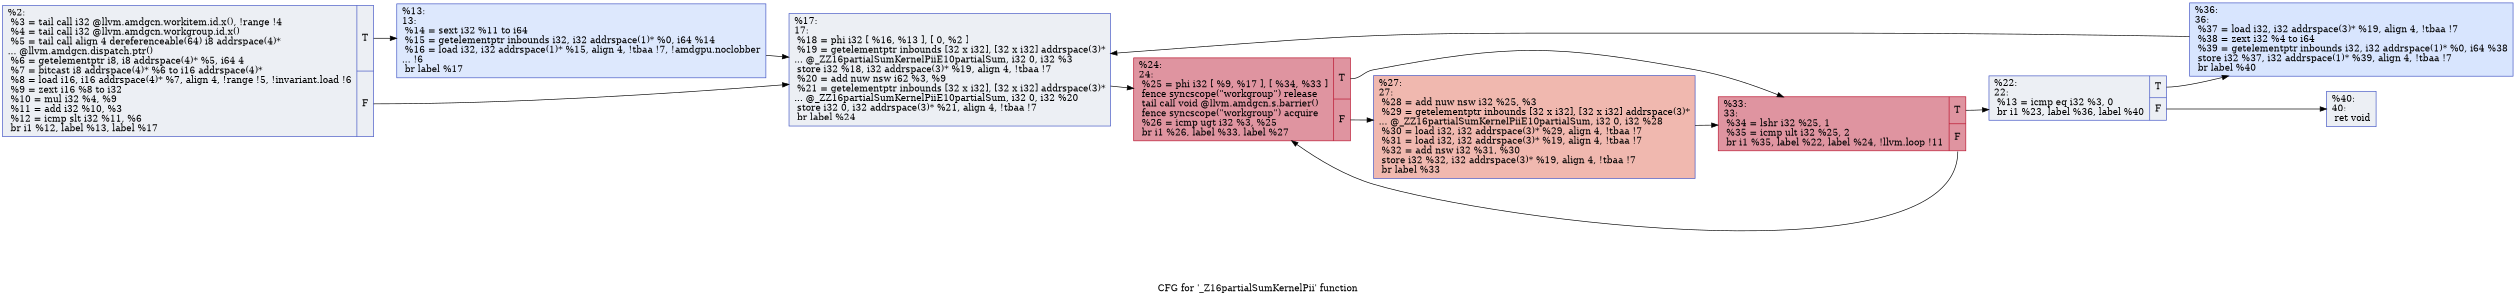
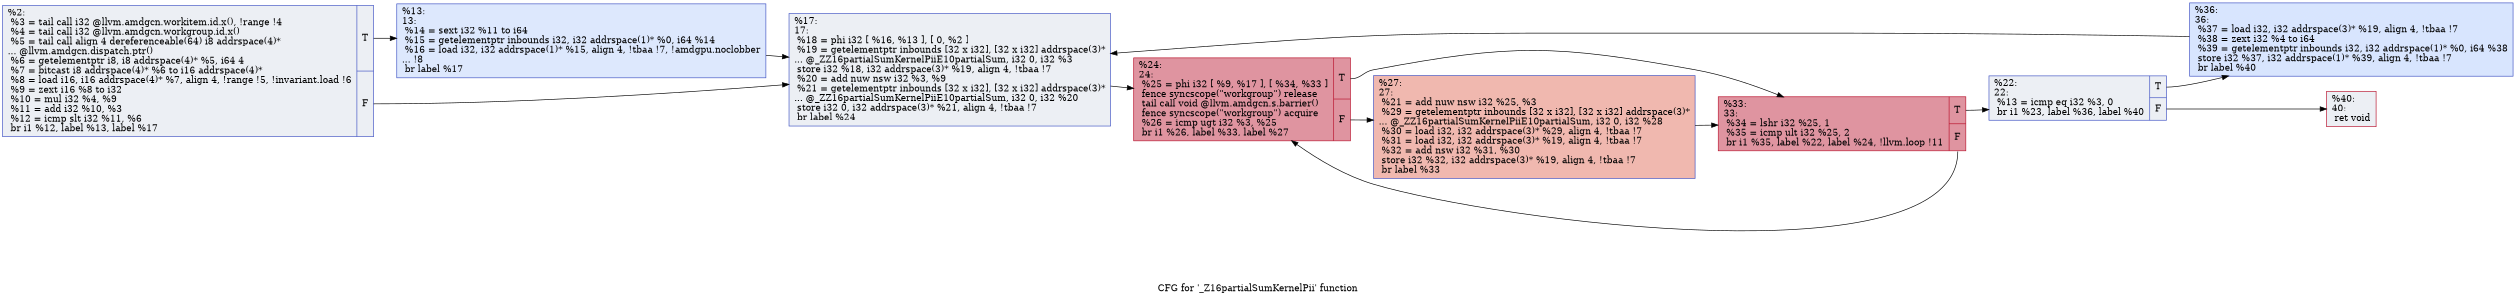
(413, 60) -> (413, 60)
(870, 79) -> (870, 79)
(1458, 103) -> (1458, 103)
(2351, 109) -> (2351, 109)
